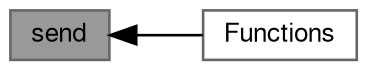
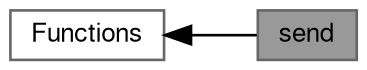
(170, 35) -> (224, 35)
